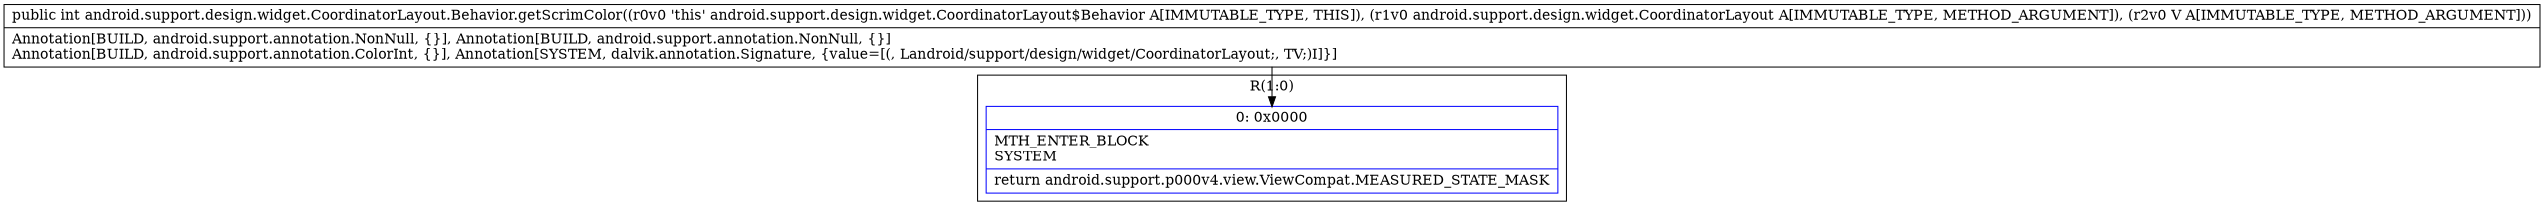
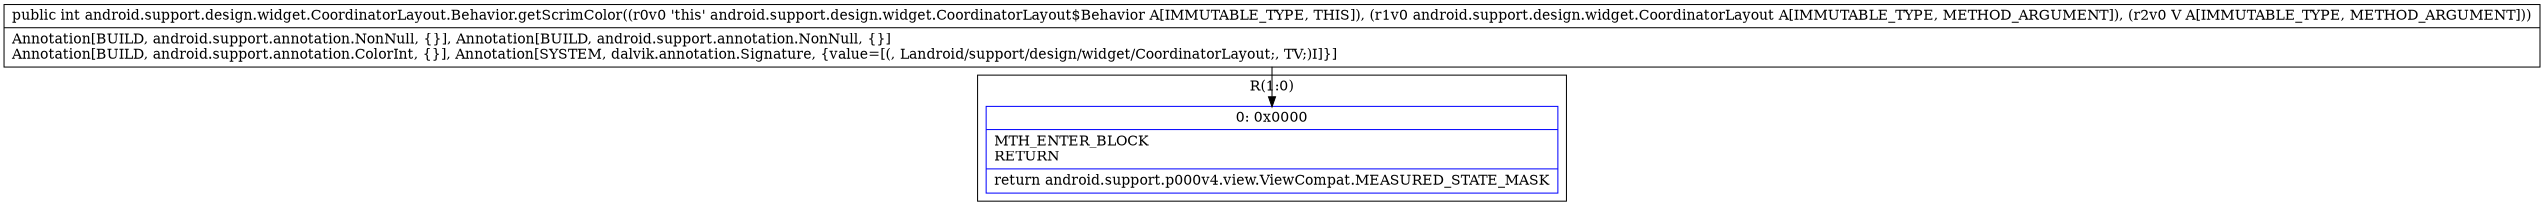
(1026, 156) -> (1027, 156)
